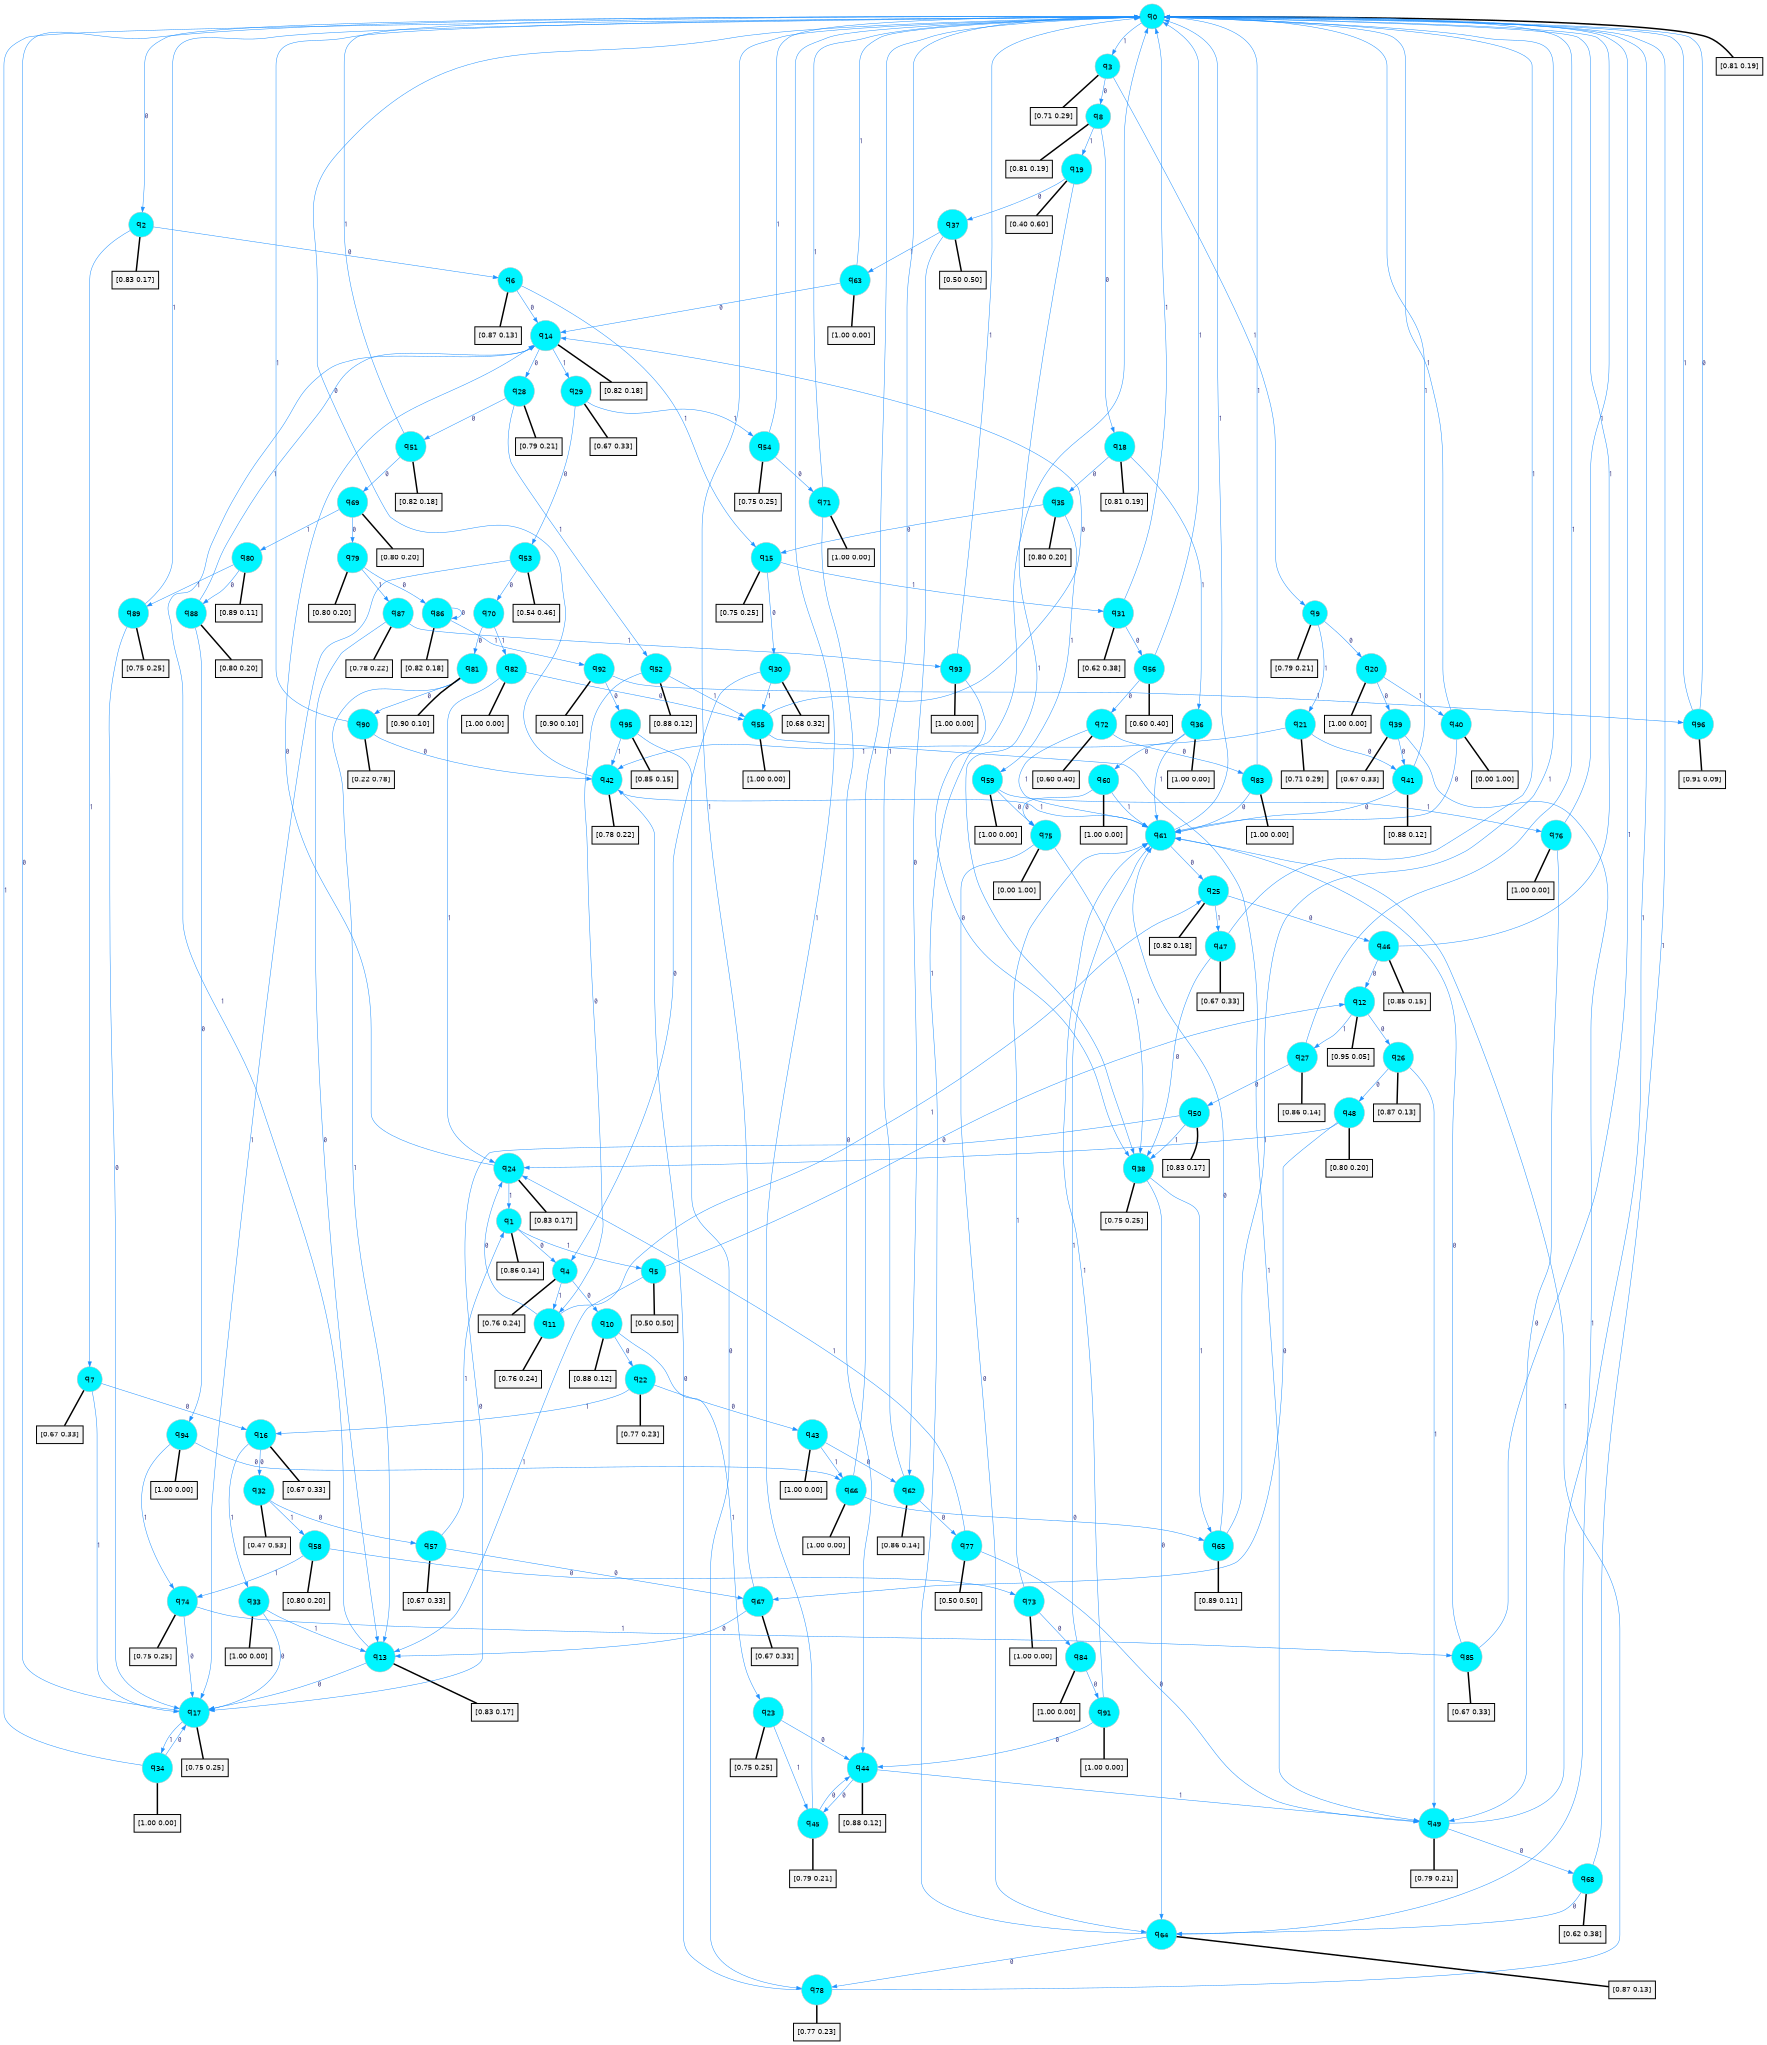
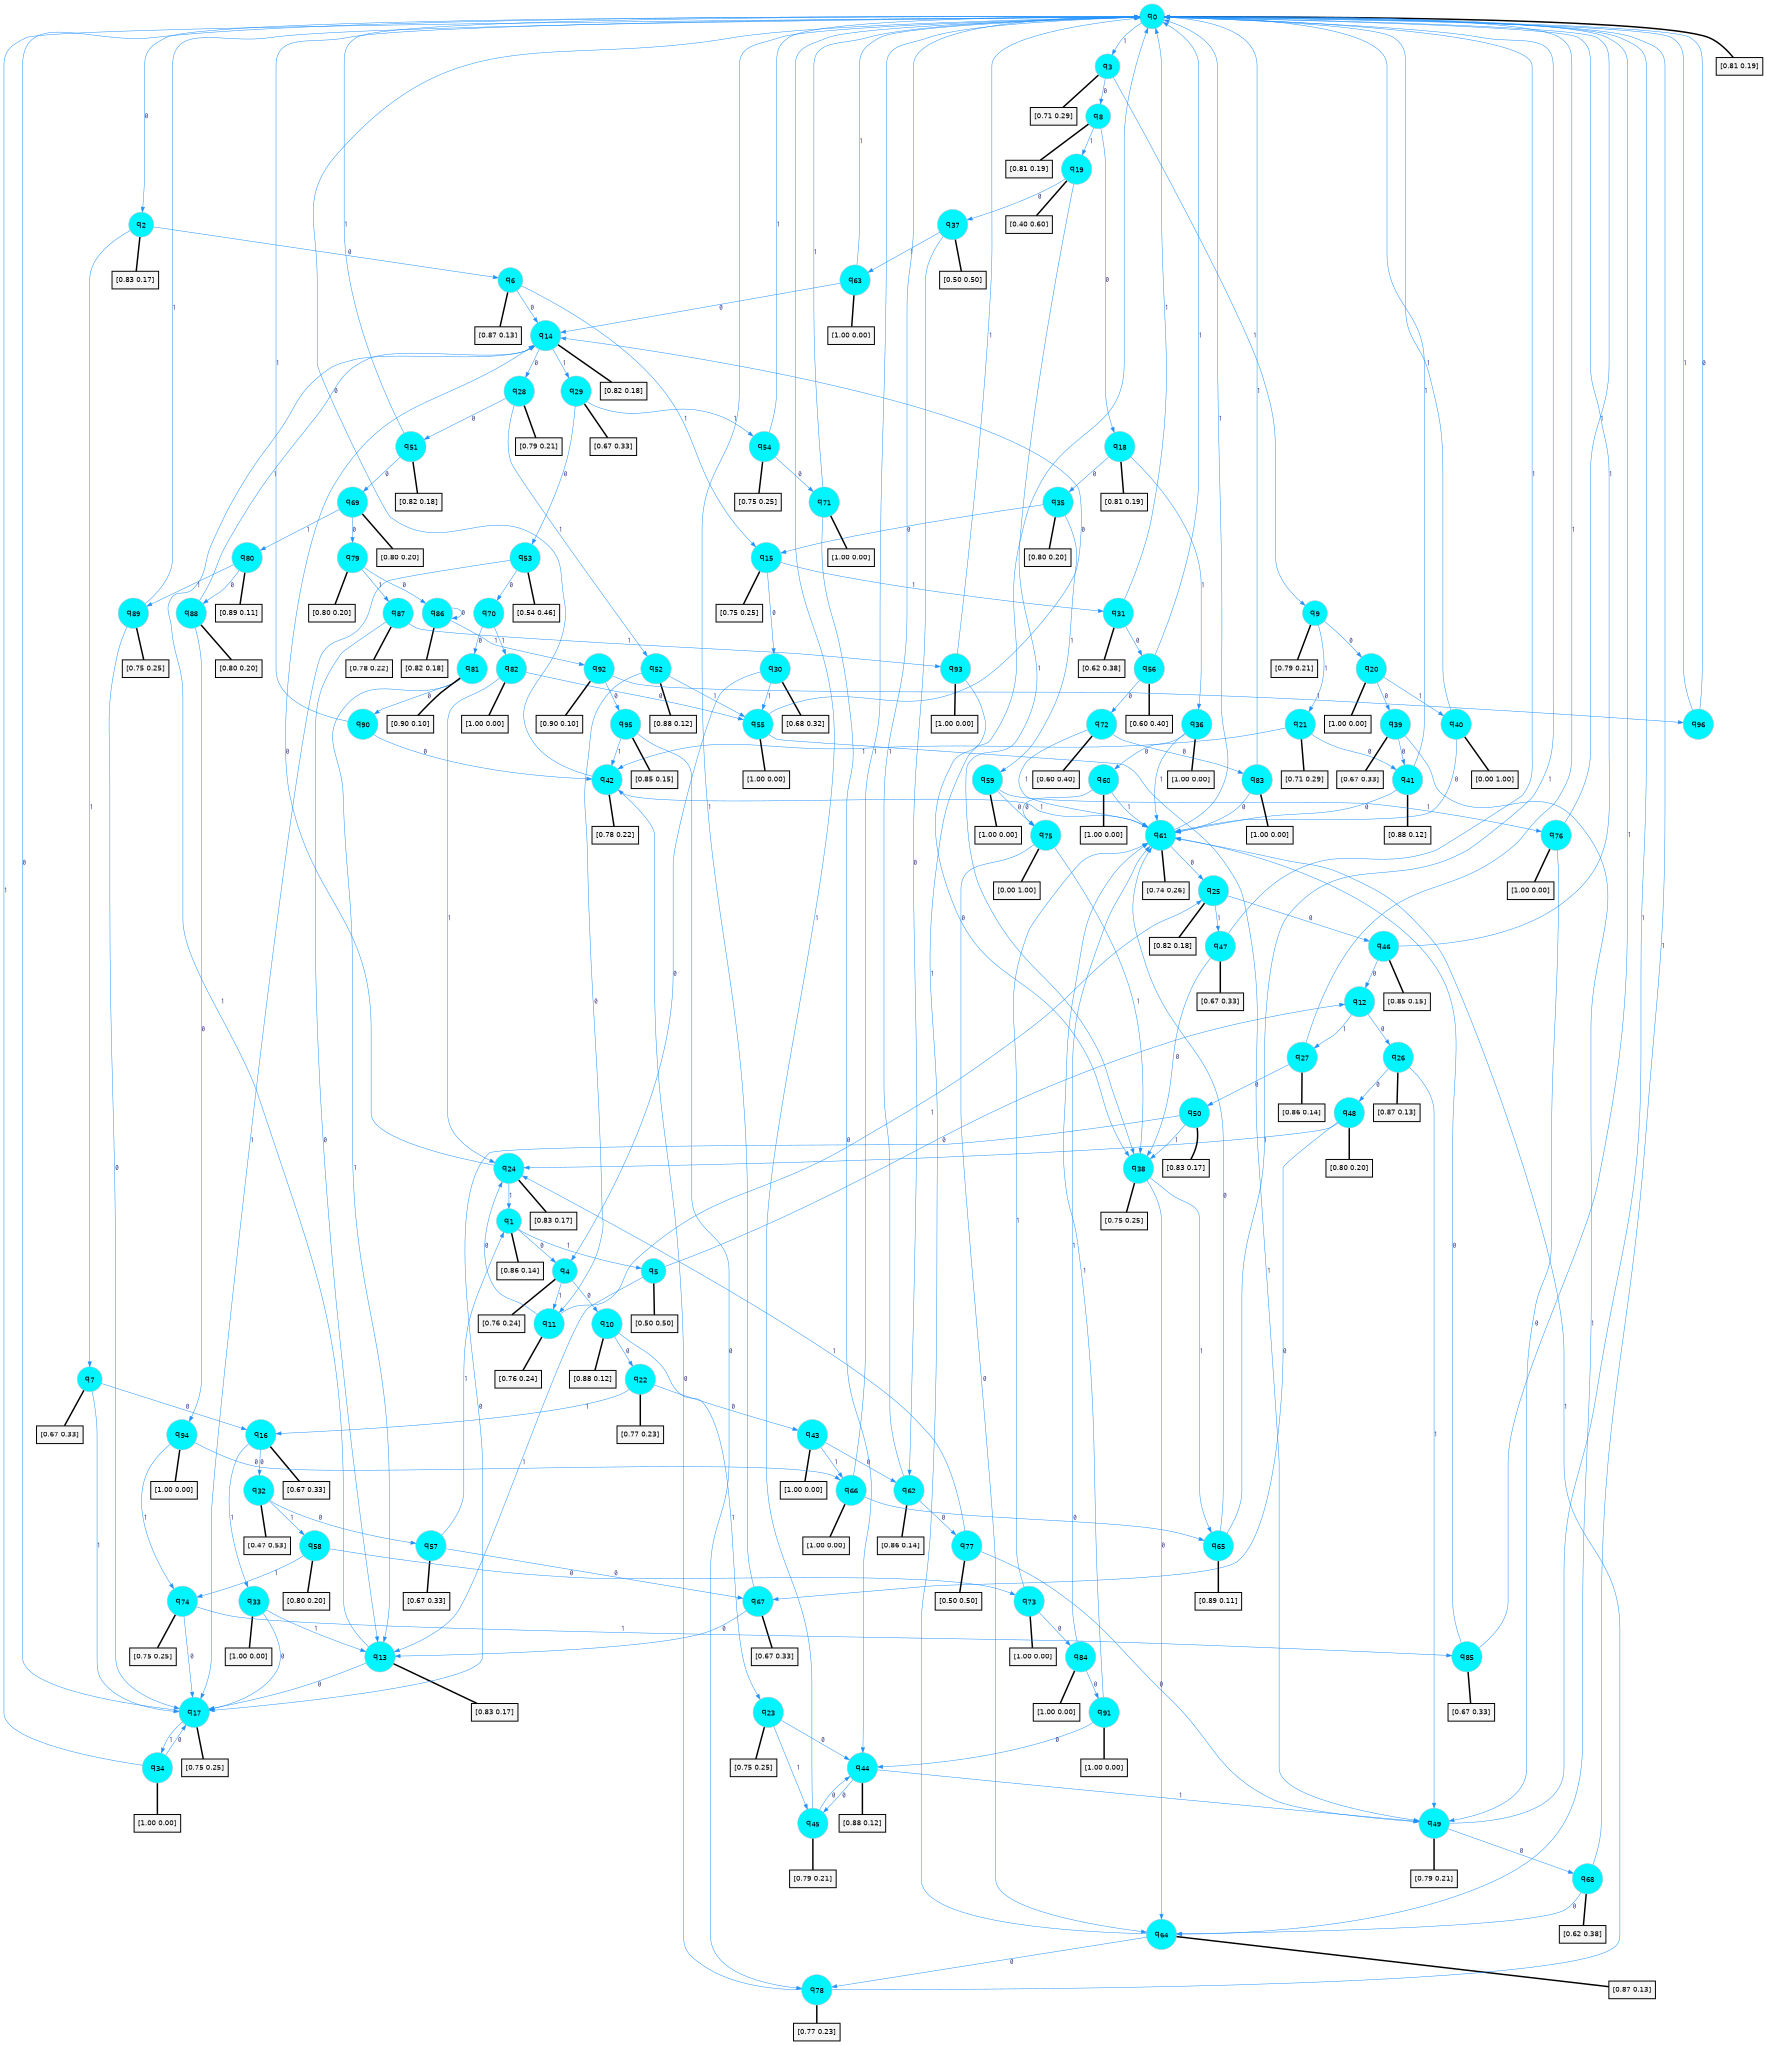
(371, 780) -> none
(1702, 780) -> none
none -> (1166, 891)
(1351, 1057) -> none
